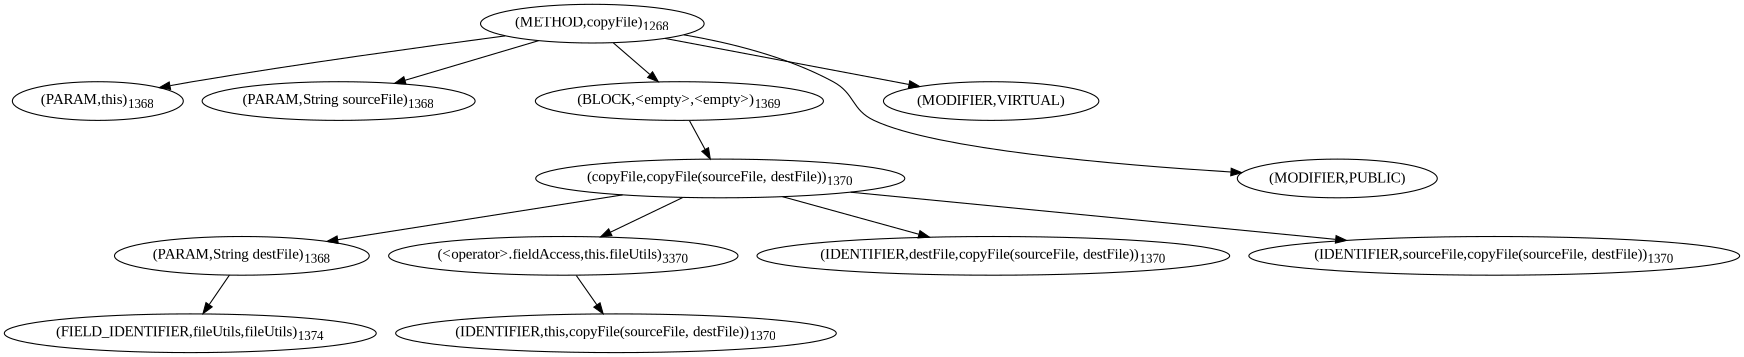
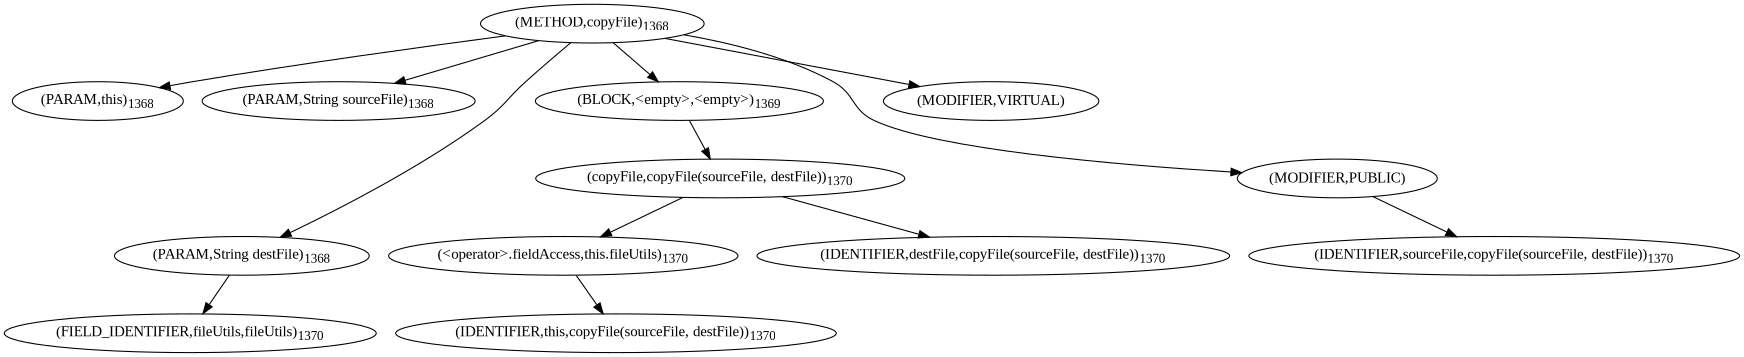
(656, 22) -> (656, 22)
(1093, 216) -> (1410, 214)
(480, 217) -> (440, 151)
(676, 254) -> (676, 254)
(311, 332) -> (311, 332)
